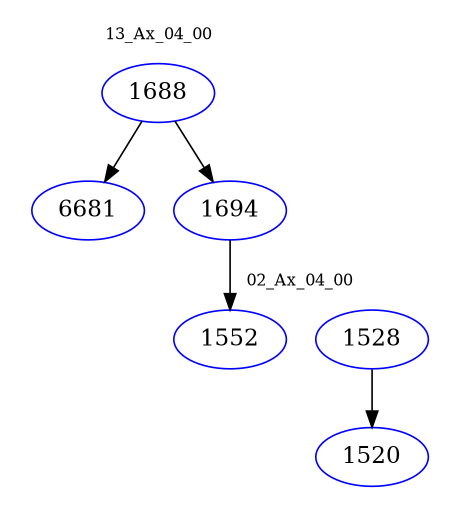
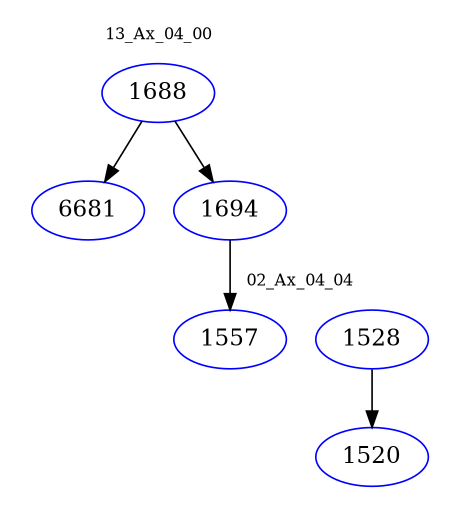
(300, 282) -> (300, 282)
(230, 339) -> (230, 339)
